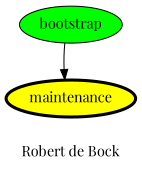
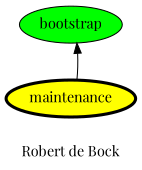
(64, 56) -> (78, 67)
